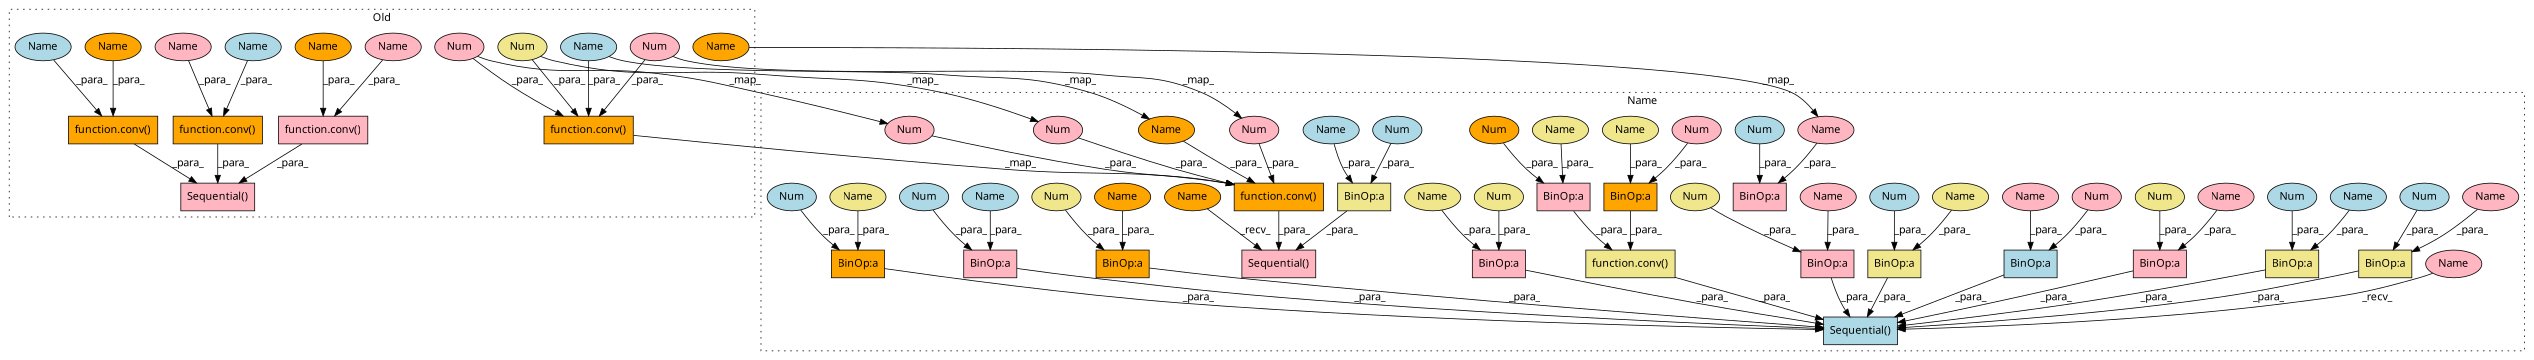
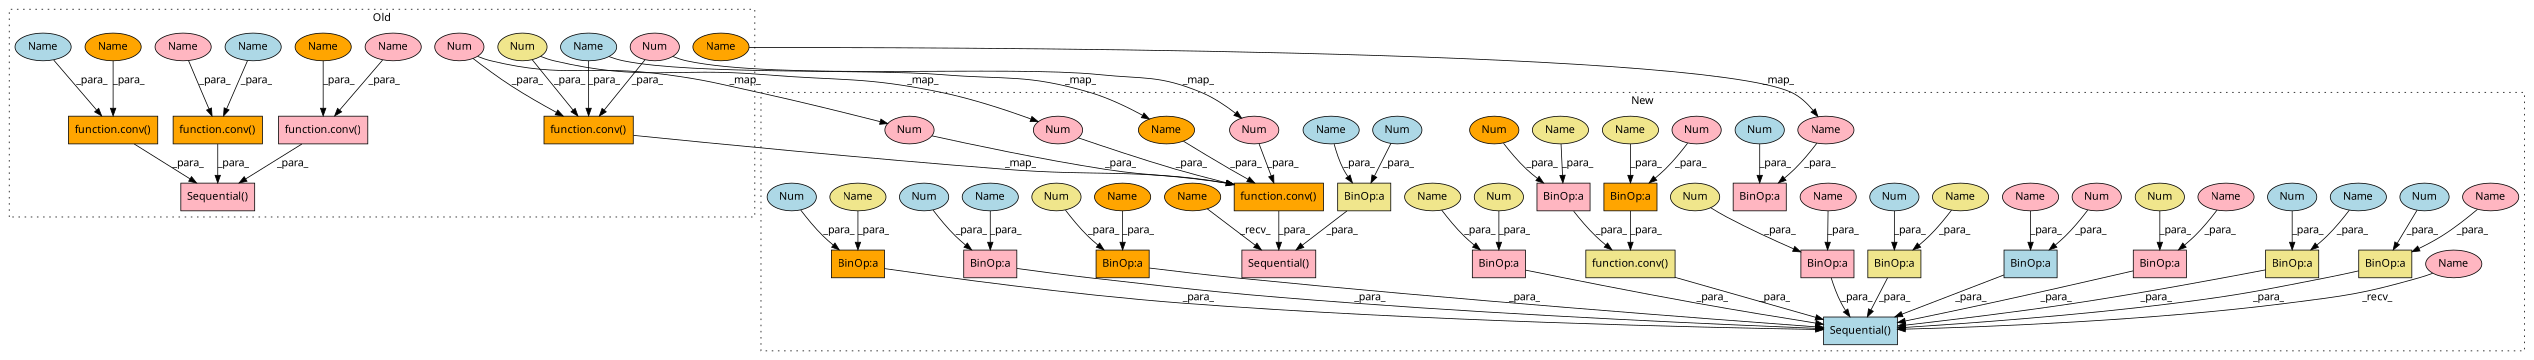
(1643, 101) -> (1643, 101)
